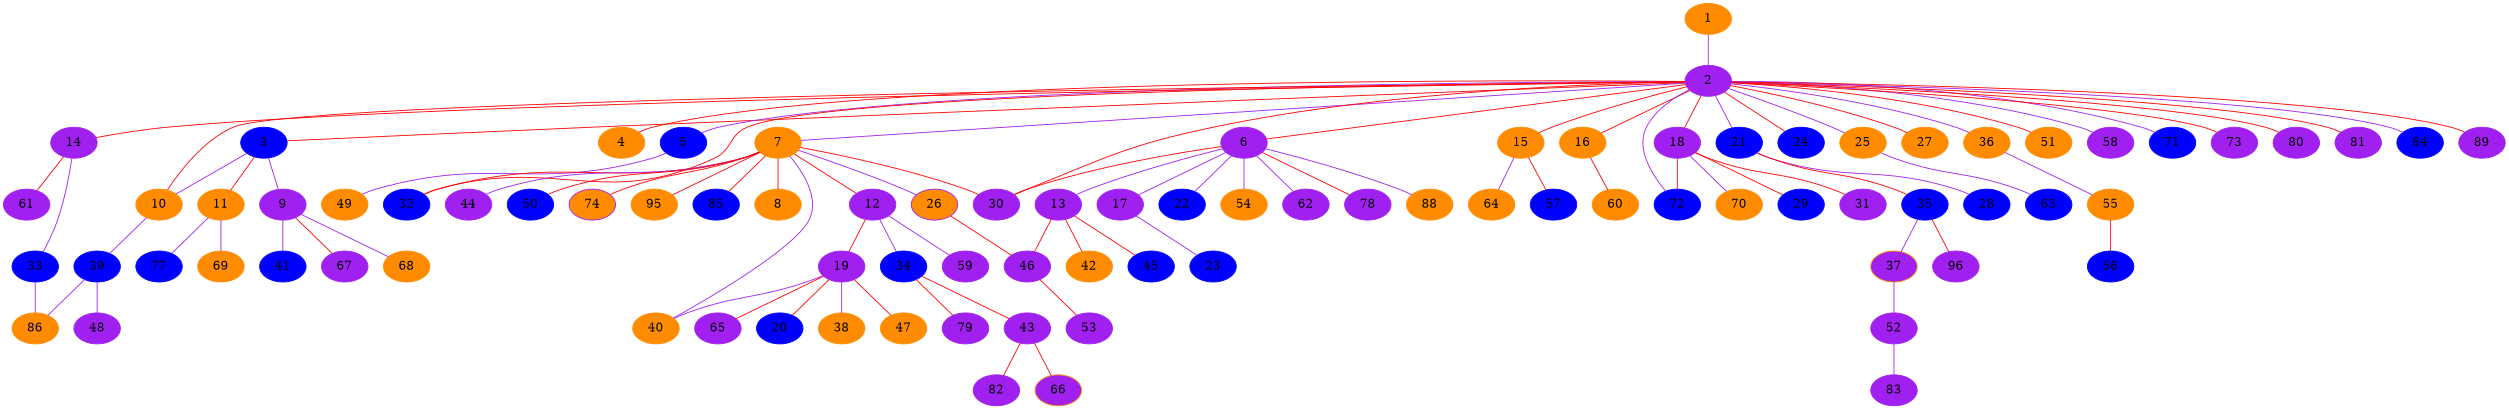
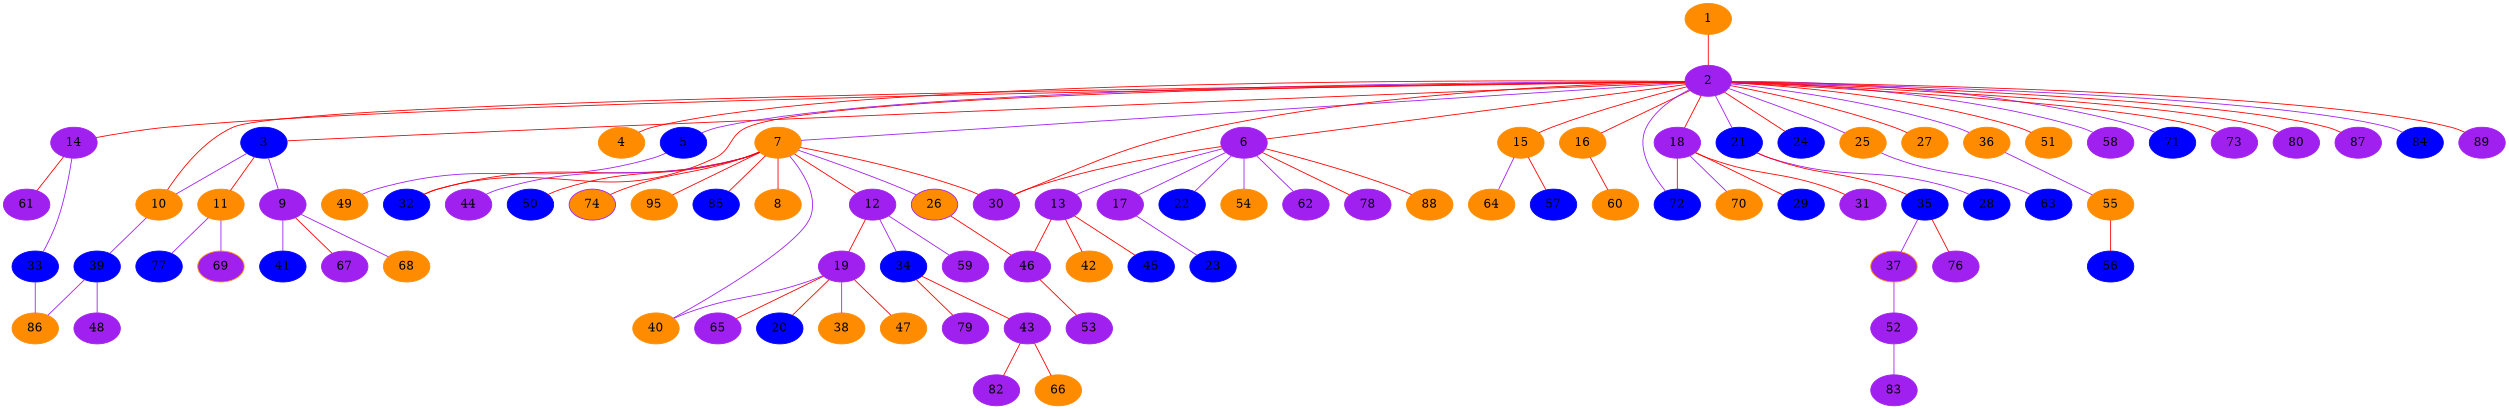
(1708, 50) -> (1708, 50)
(2358, 143) -> (2358, 143)
(1339, 169) -> (1339, 169)
(221, 267) -> (221, 267)
(1956, 267) -> (1956, 267)
(1058, 390) -> (1058, 390)
